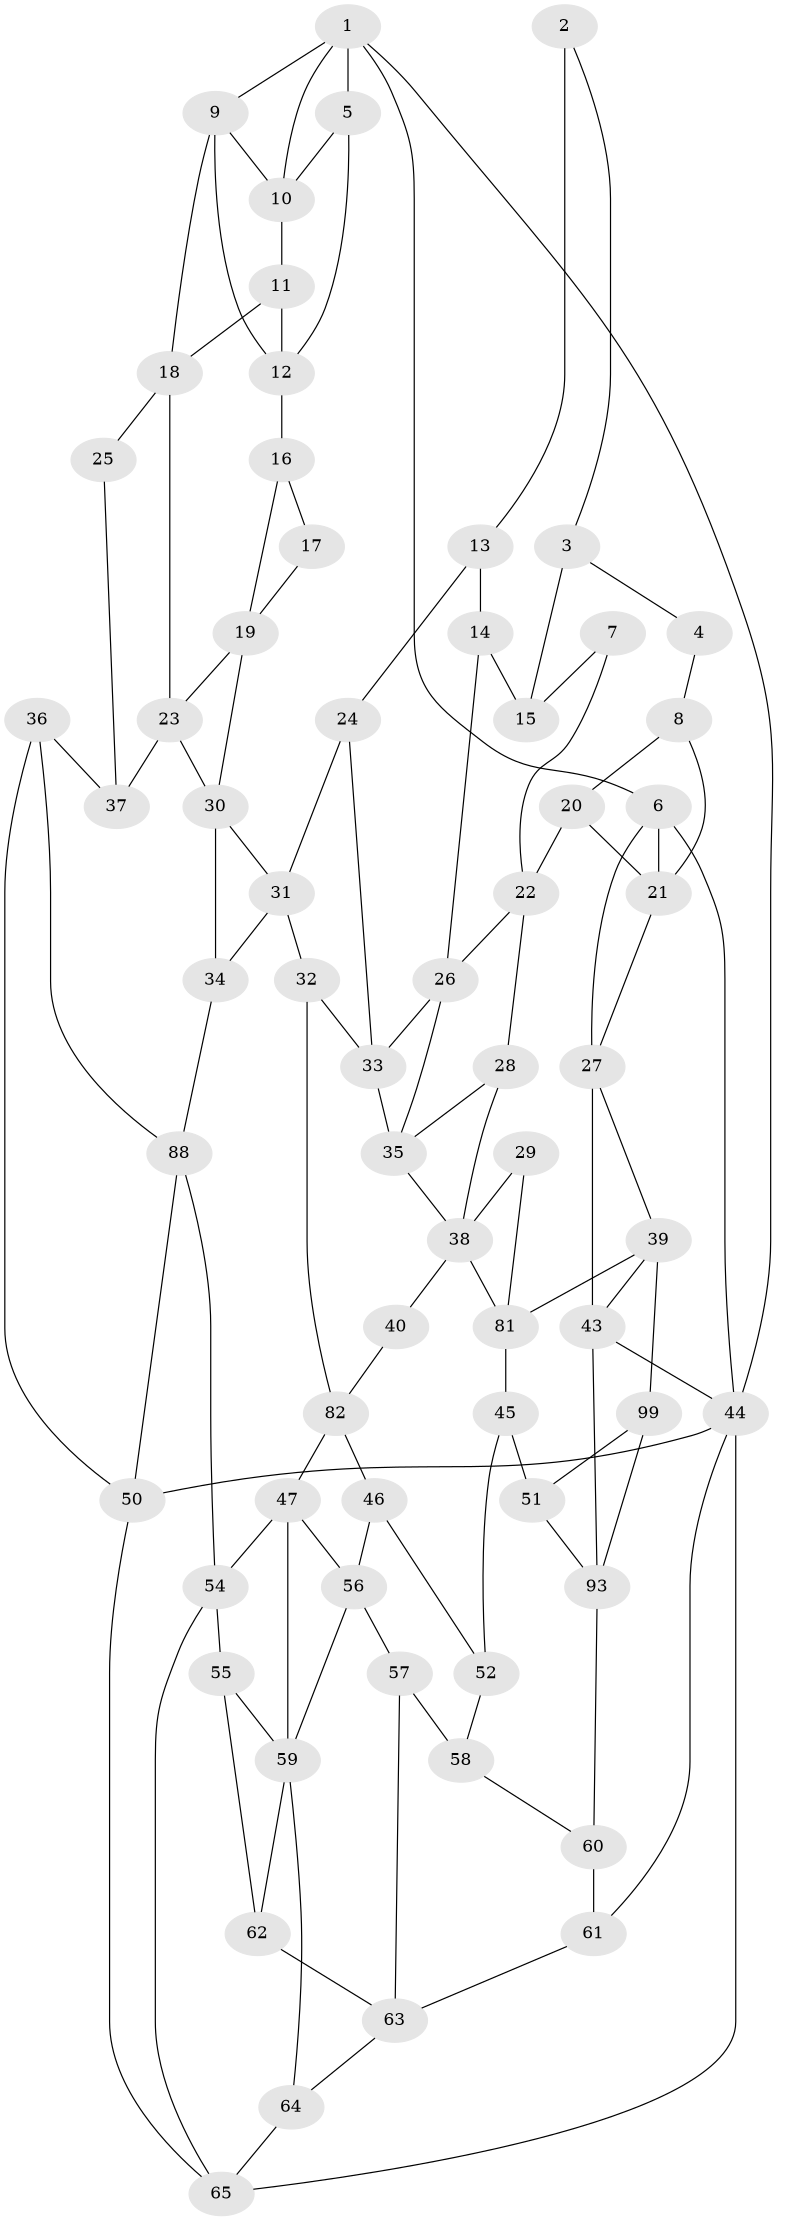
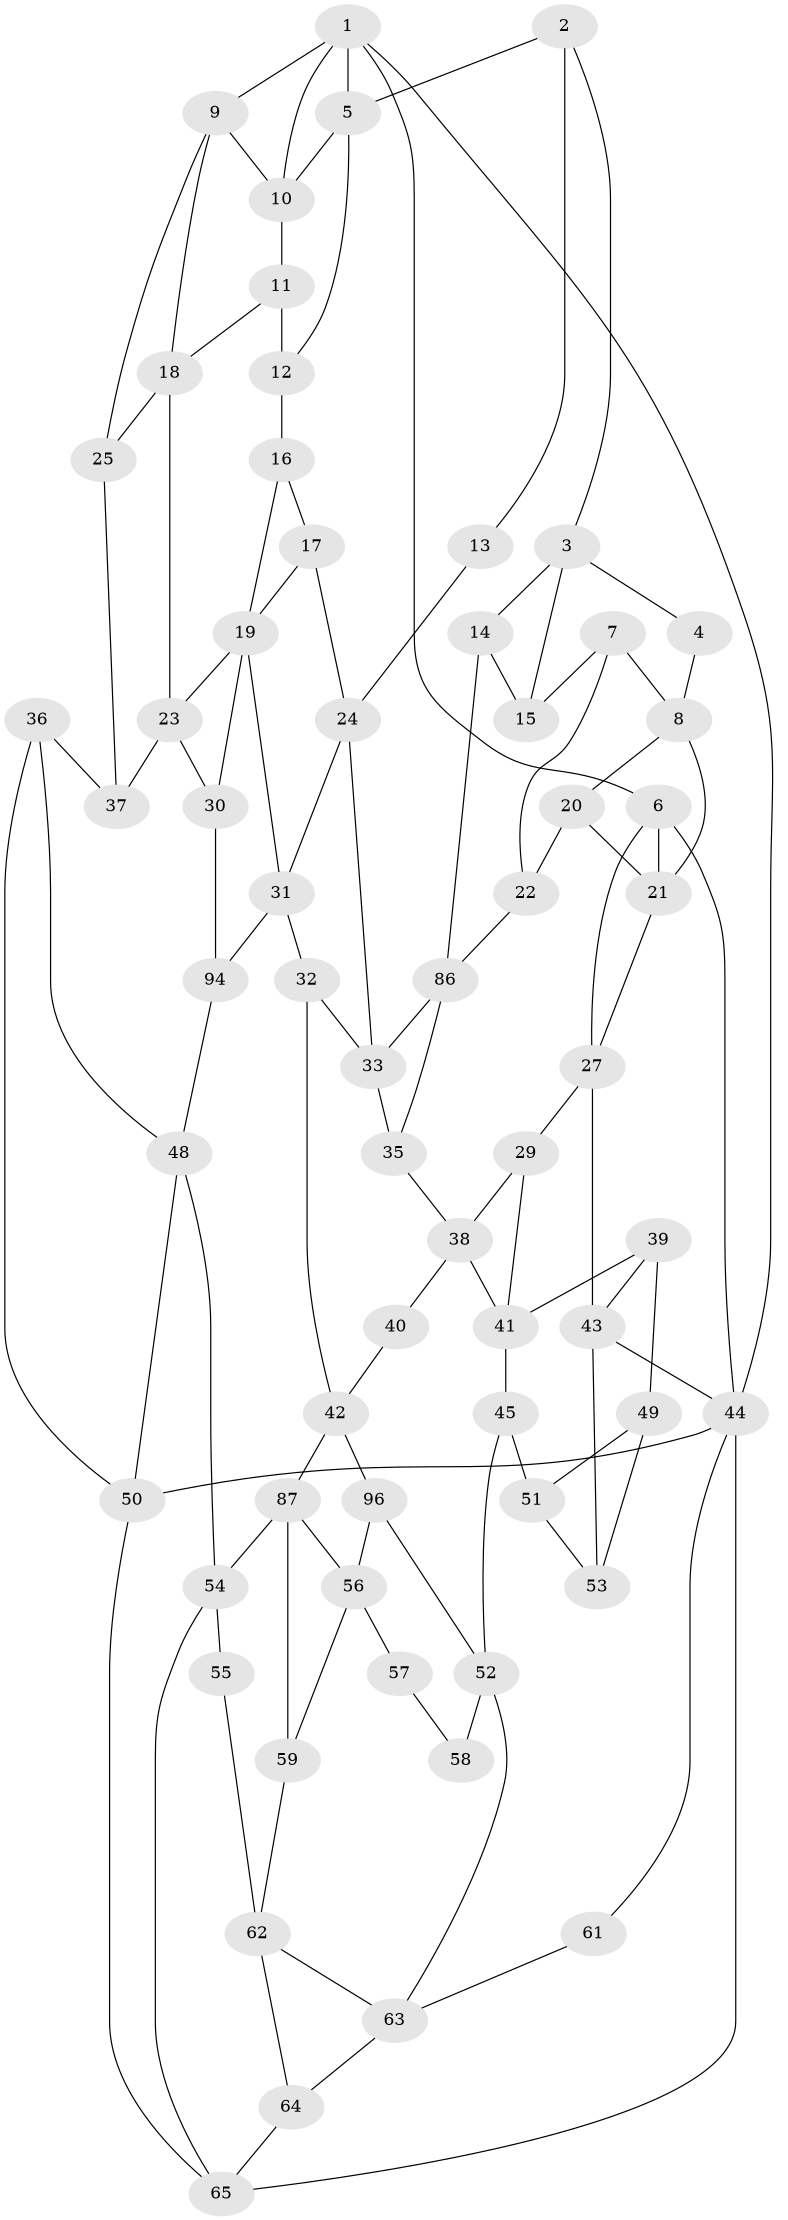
none -> (456, 70)
(223, 249) -> (147, 283)
(480, 590) -> (524, 590)
none -> (330, 633)
none -> (646, 677)
(249, 850) -> (264, 764)
(216, 980) -> (216, 980)
(446, 980) -> (446, 980)
(506, 1067) -> none
(625, 1153) -> (559, 1110)
(179, 1154) -> (179, 1154)
(506, 1327) -> (506, 1327)
(336, 1414) -> (336, 1414)
(649, 1414) -> (649, 1414)
(288, 1500) -> (288, 1500)
(374, 1500) -> (374, 1500)
(597, 1587) -> (597, 1587)
(255, 1717) -> none
(397, 1847) -> (482, 1854)
(594, 1847) -> none
(302, 1934) -> (275, 2021)
